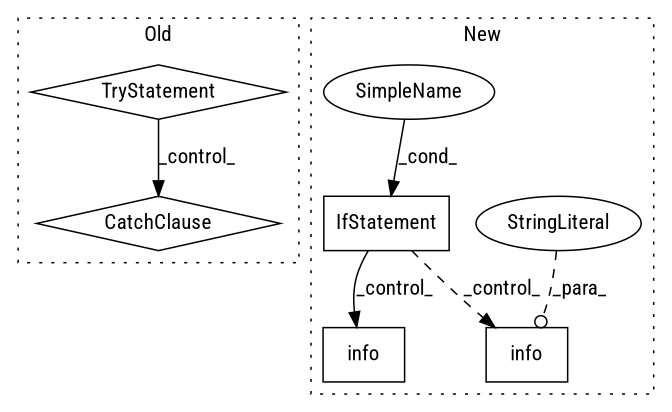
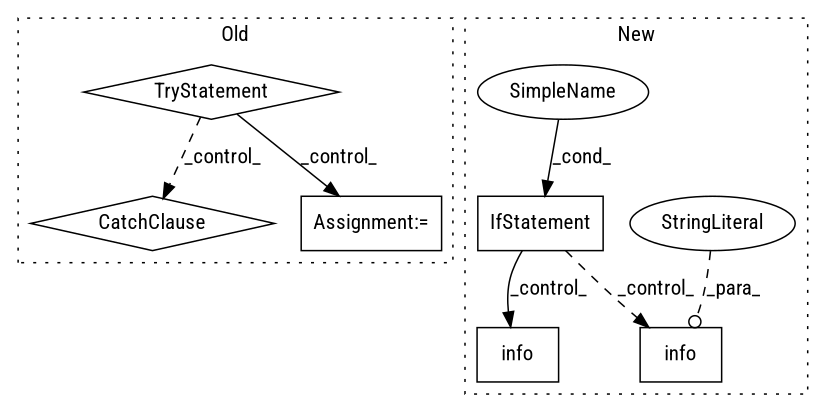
(159, 150) -> (185, 151)
none -> (371, 223)
